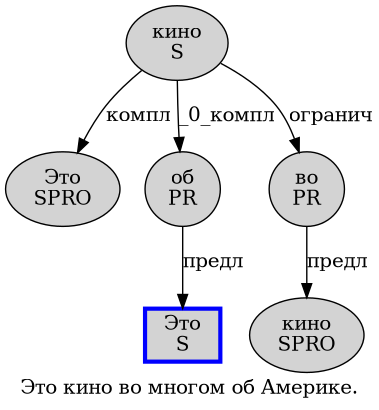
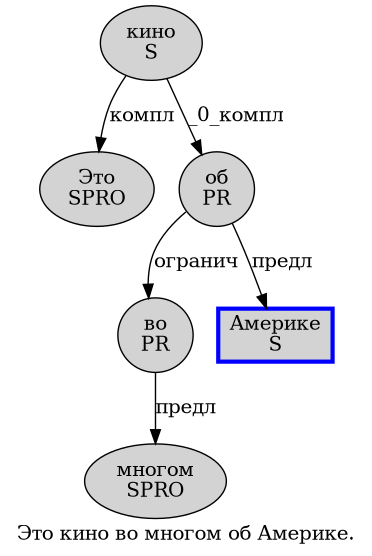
(265, 94) -> (158, 244)
(183, 335) -> (275, 335)
(307, 335) -> (155, 481)
